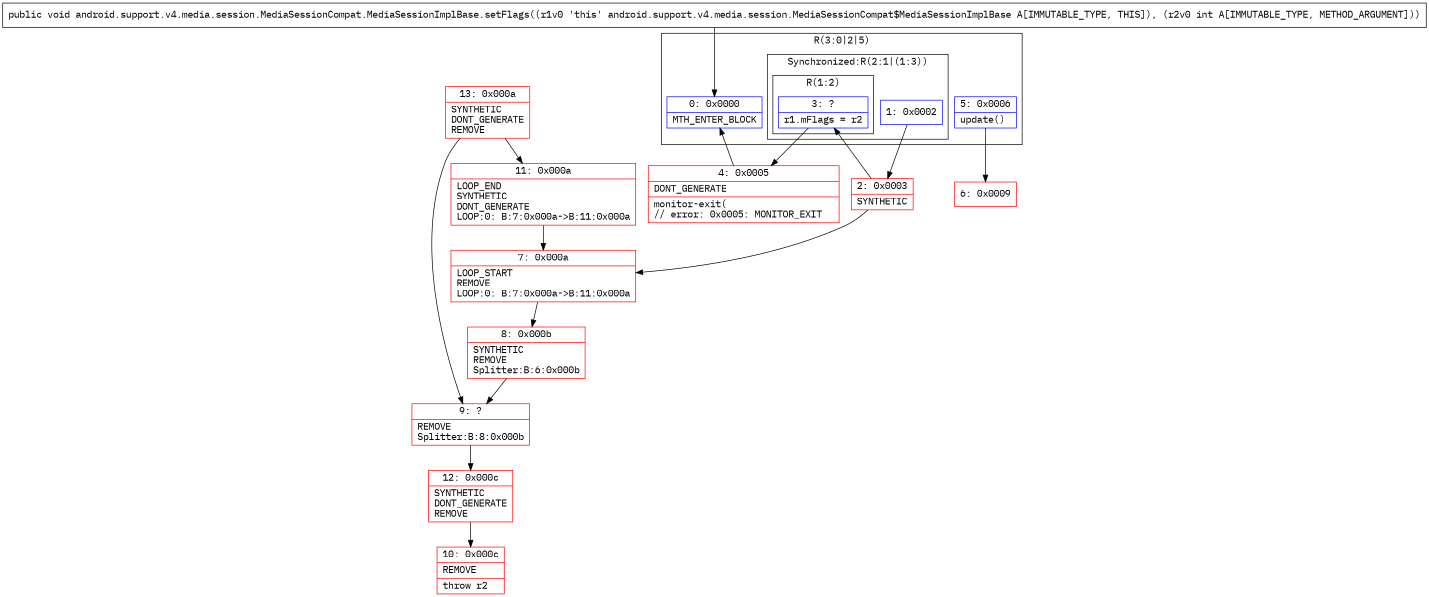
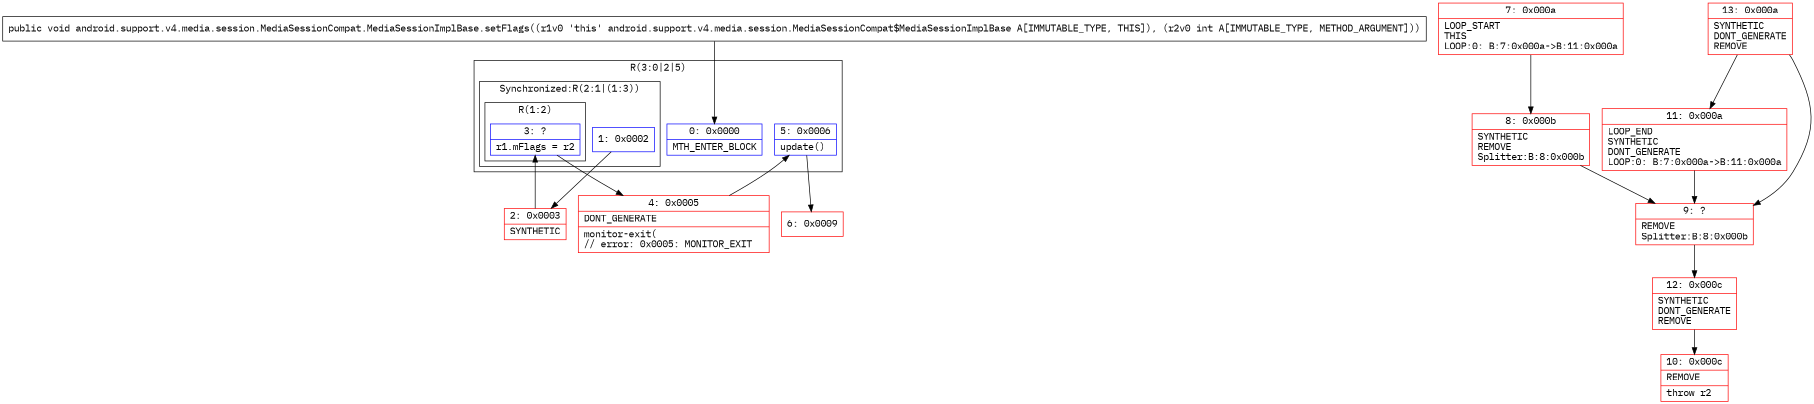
(728, 150) -> (757, 179)
(543, 234) -> (1695, 183)
(759, 254) -> none
(473, 284) -> (1455, 36)
(526, 370) -> (1531, 157)
